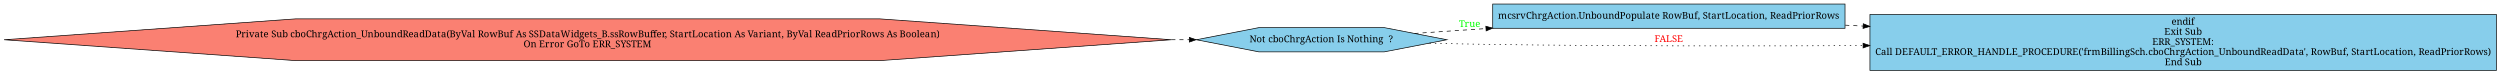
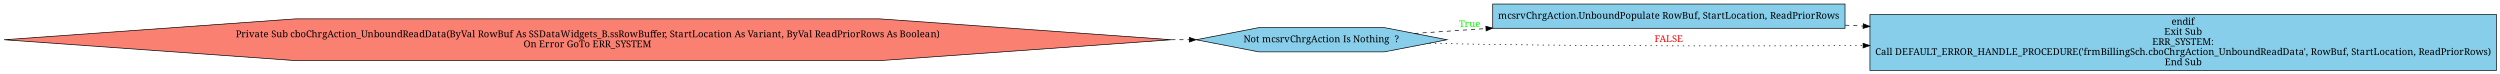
(1322, 40) -> (1322, 40)
